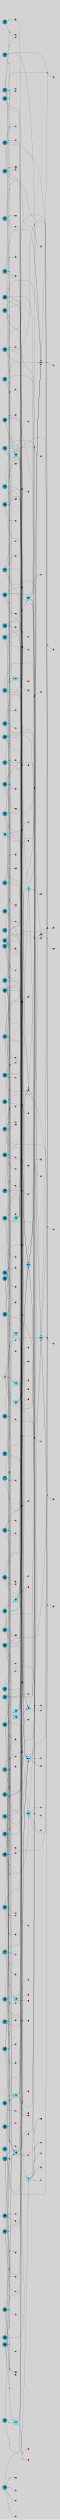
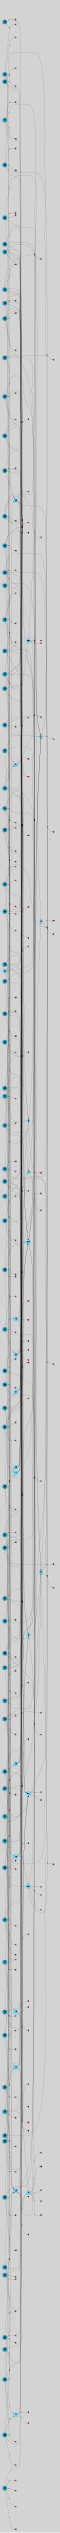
none -> (5, 965)
(5, 1377) -> (5, 1329)
